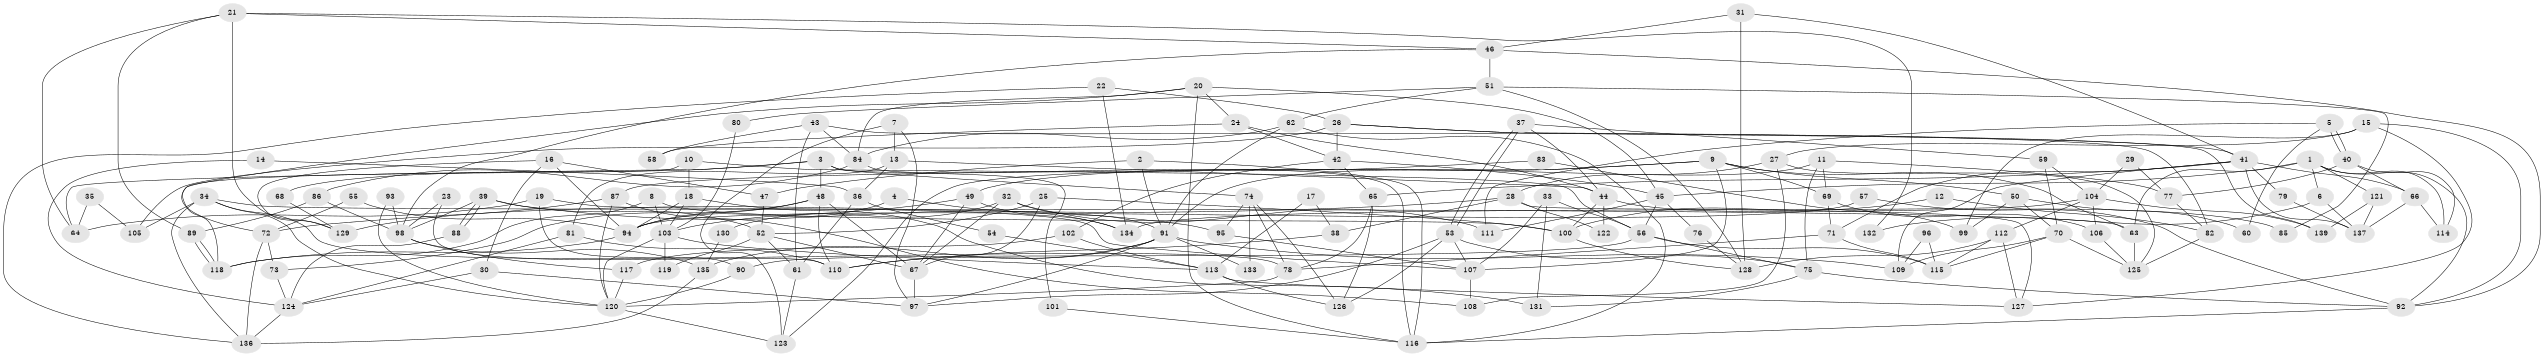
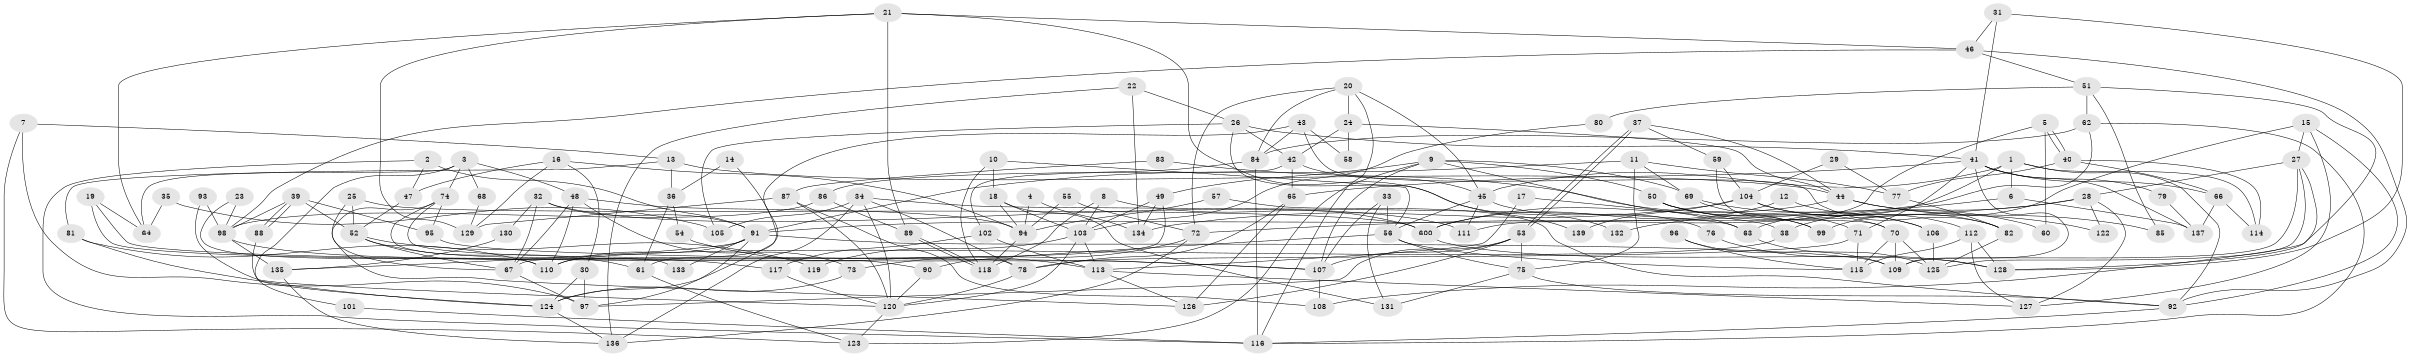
(2377, 197) -> none
(1566, 234) -> (1426, 234)
none -> (2233, 253)
